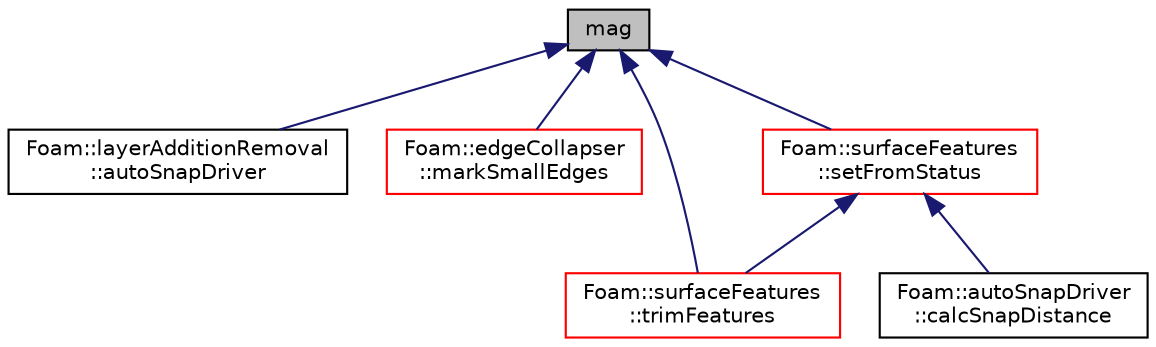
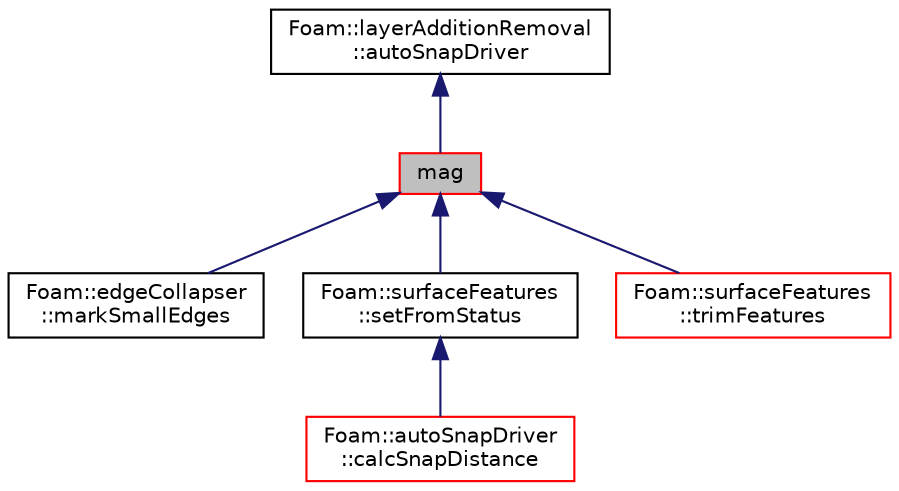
(609, 30) -> (440, 174)
(413, 90) -> (440, 124)
(514, 162) -> (136, 305)
(900, 162) -> (440, 305)
(792, 240) -> none
(1014, 305) -> (440, 449)
